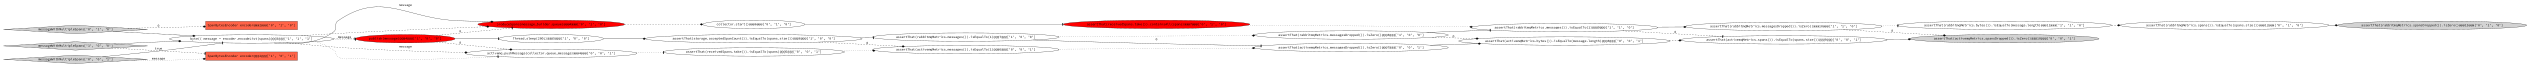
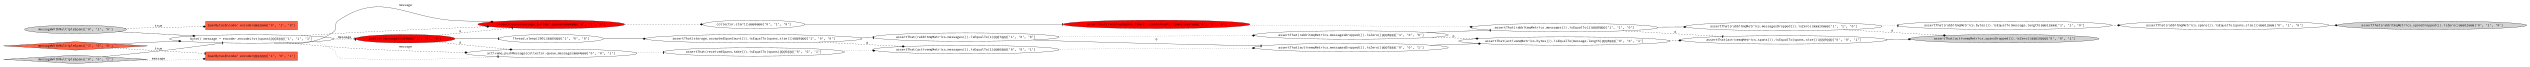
(158, 26) -> (158, 26)
(76, 29) -> (76, 29)
(76, 46) -> (76, 46)
